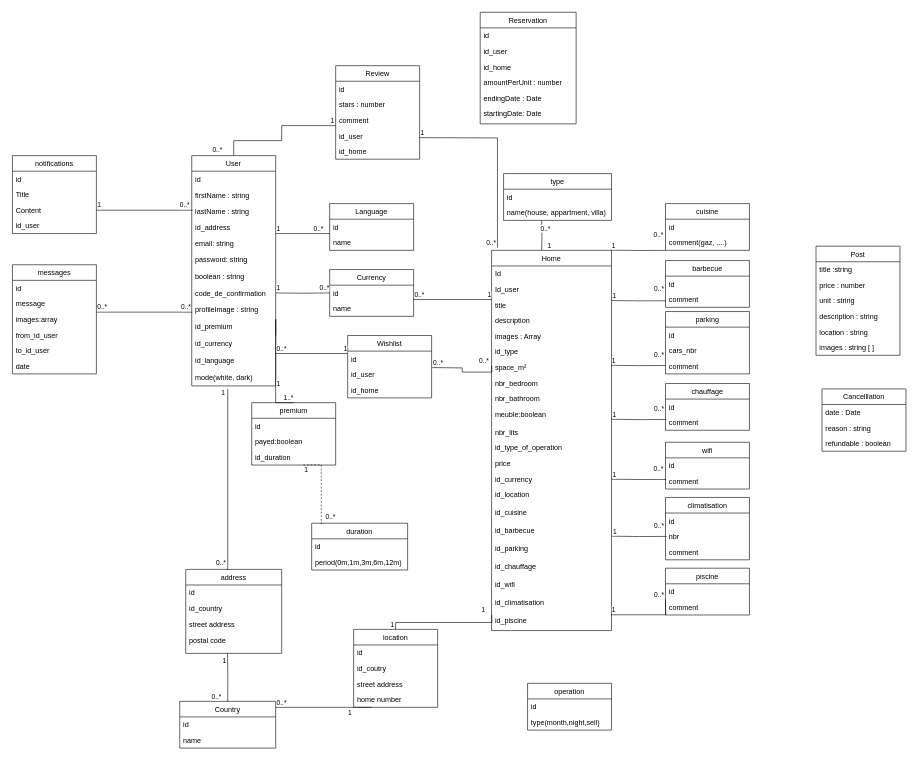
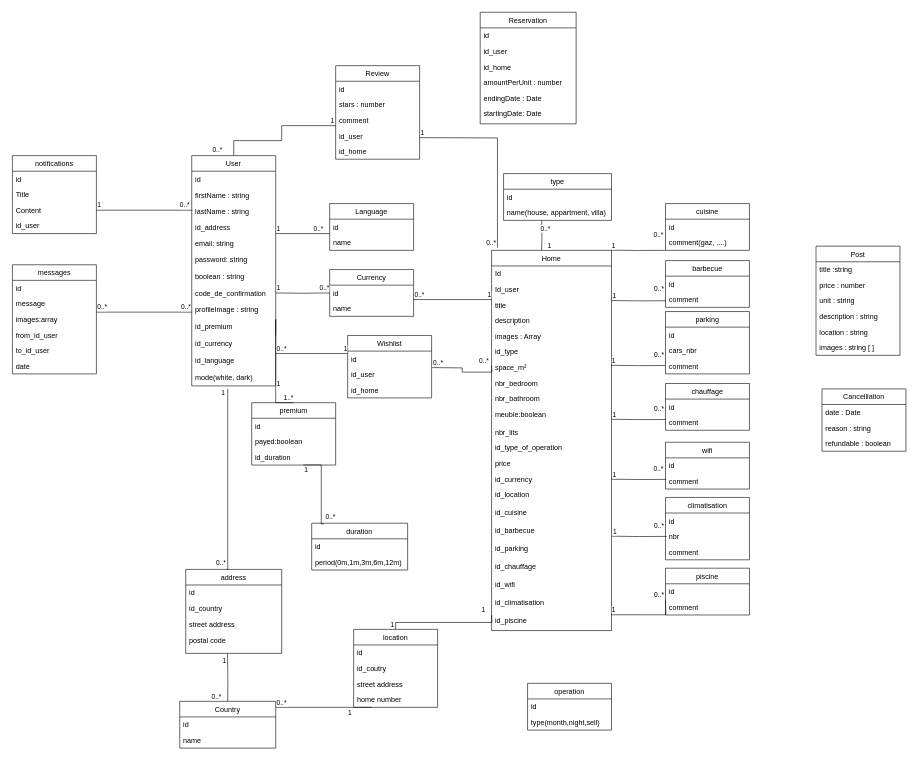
(321, 485) -> (321, 485)
